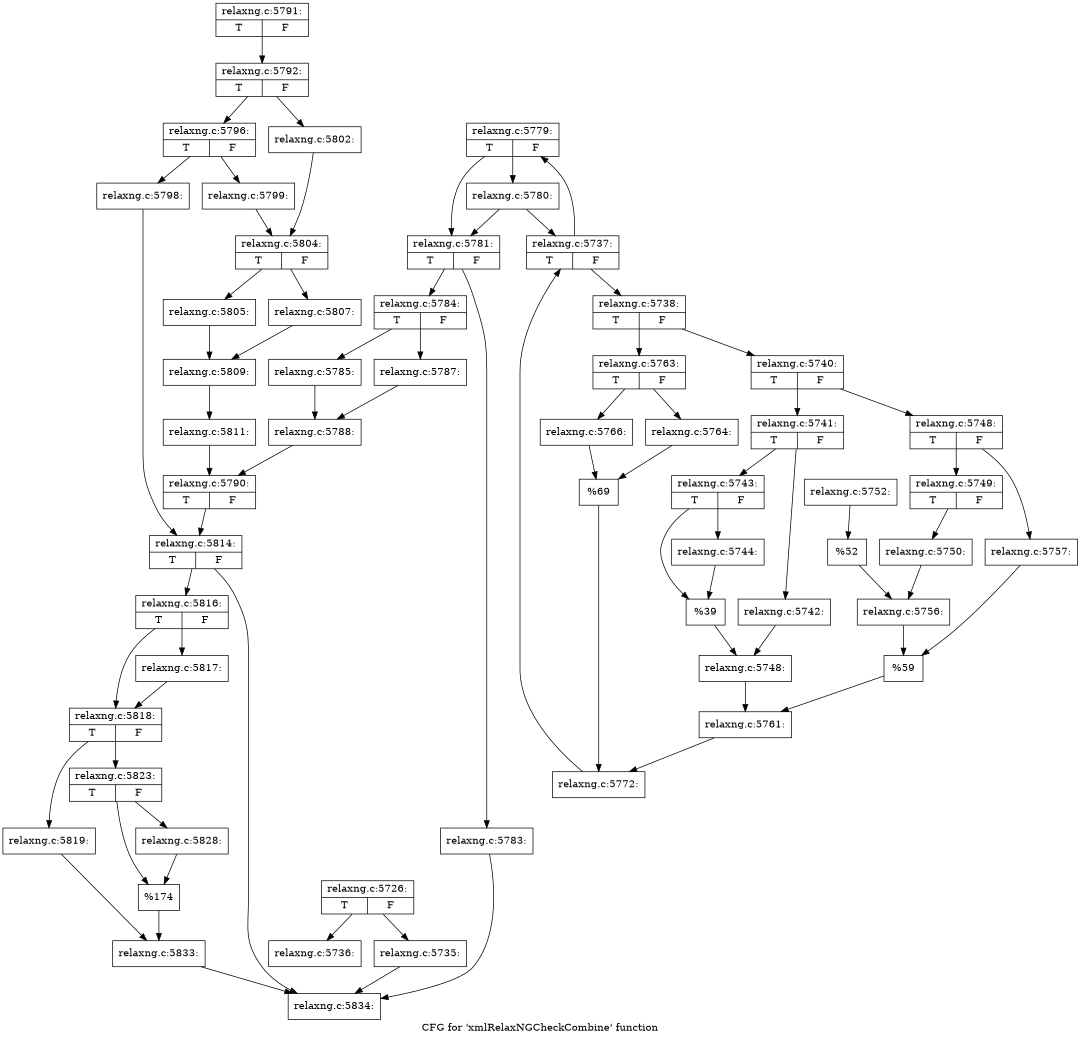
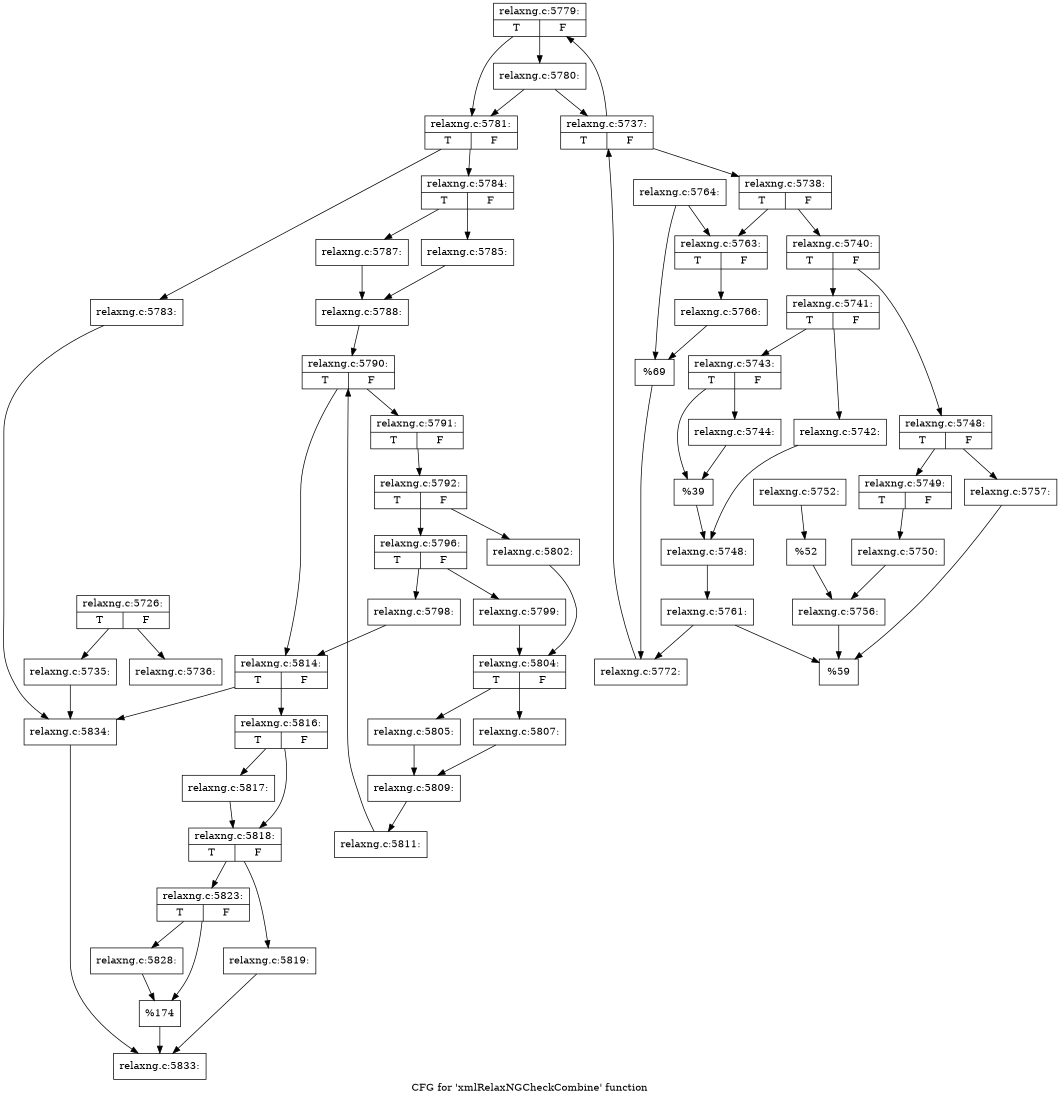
none -> (380, 400)
(665, 401) -> (697, 218)
(836, 693) -> (774, 642)
(243, 979) -> (70, 909)
